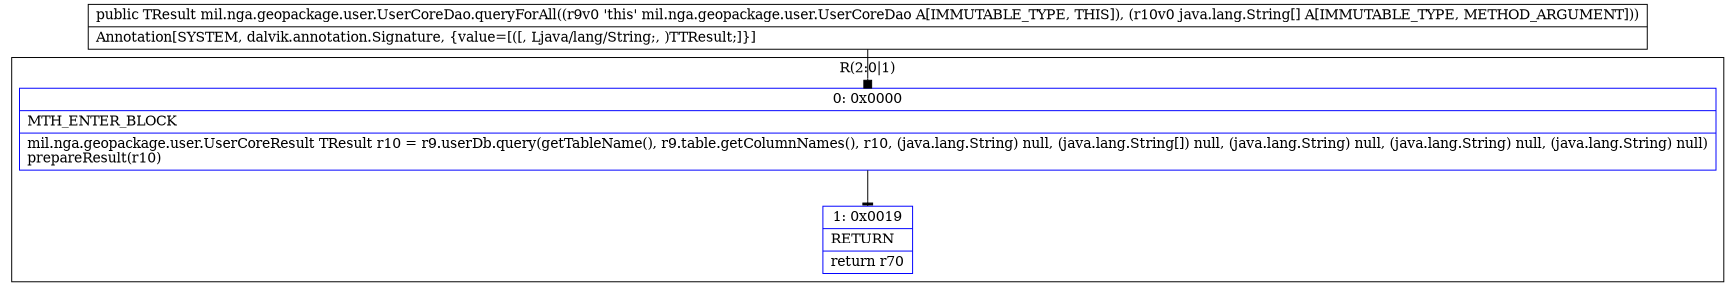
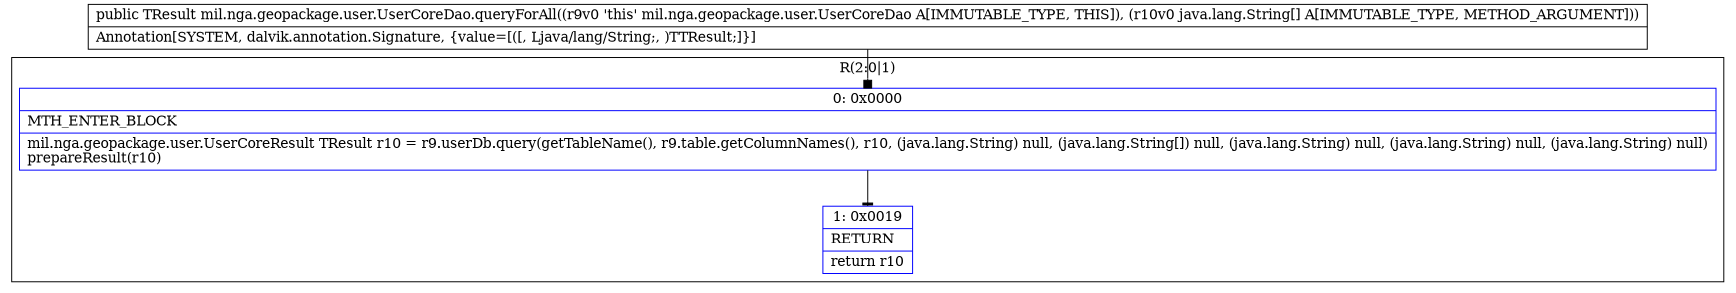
(868, 262) -> (868, 262)
